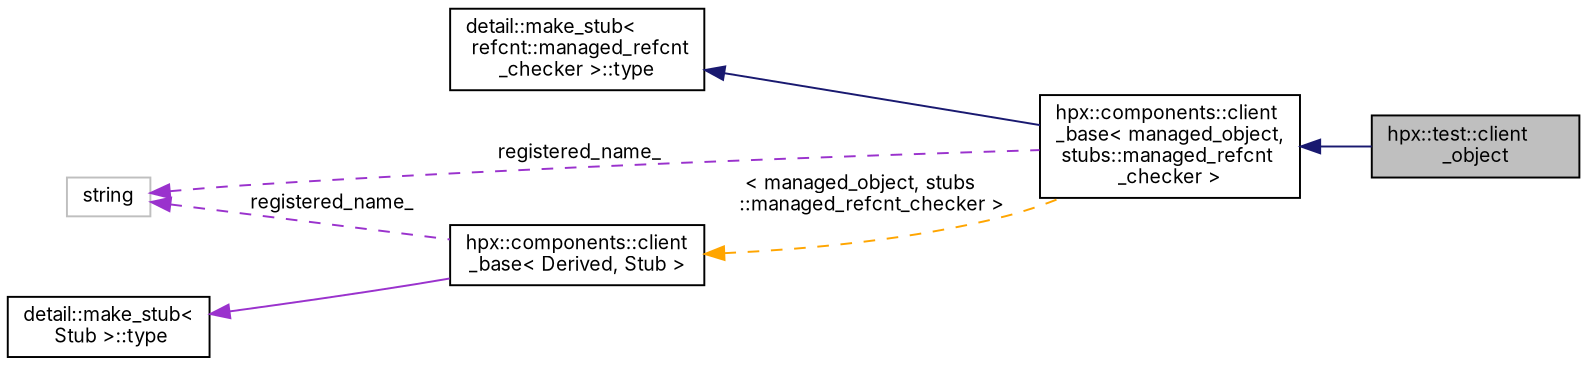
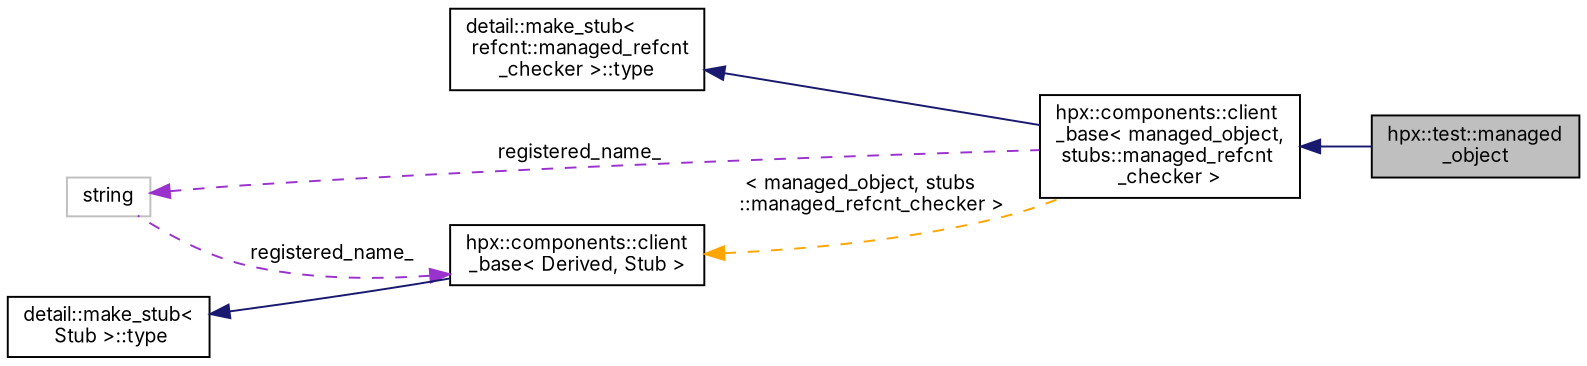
(1476, 146) -> (1476, 146)
(310, 222) -> (278, 271)
(340, 296) -> (340, 296)
